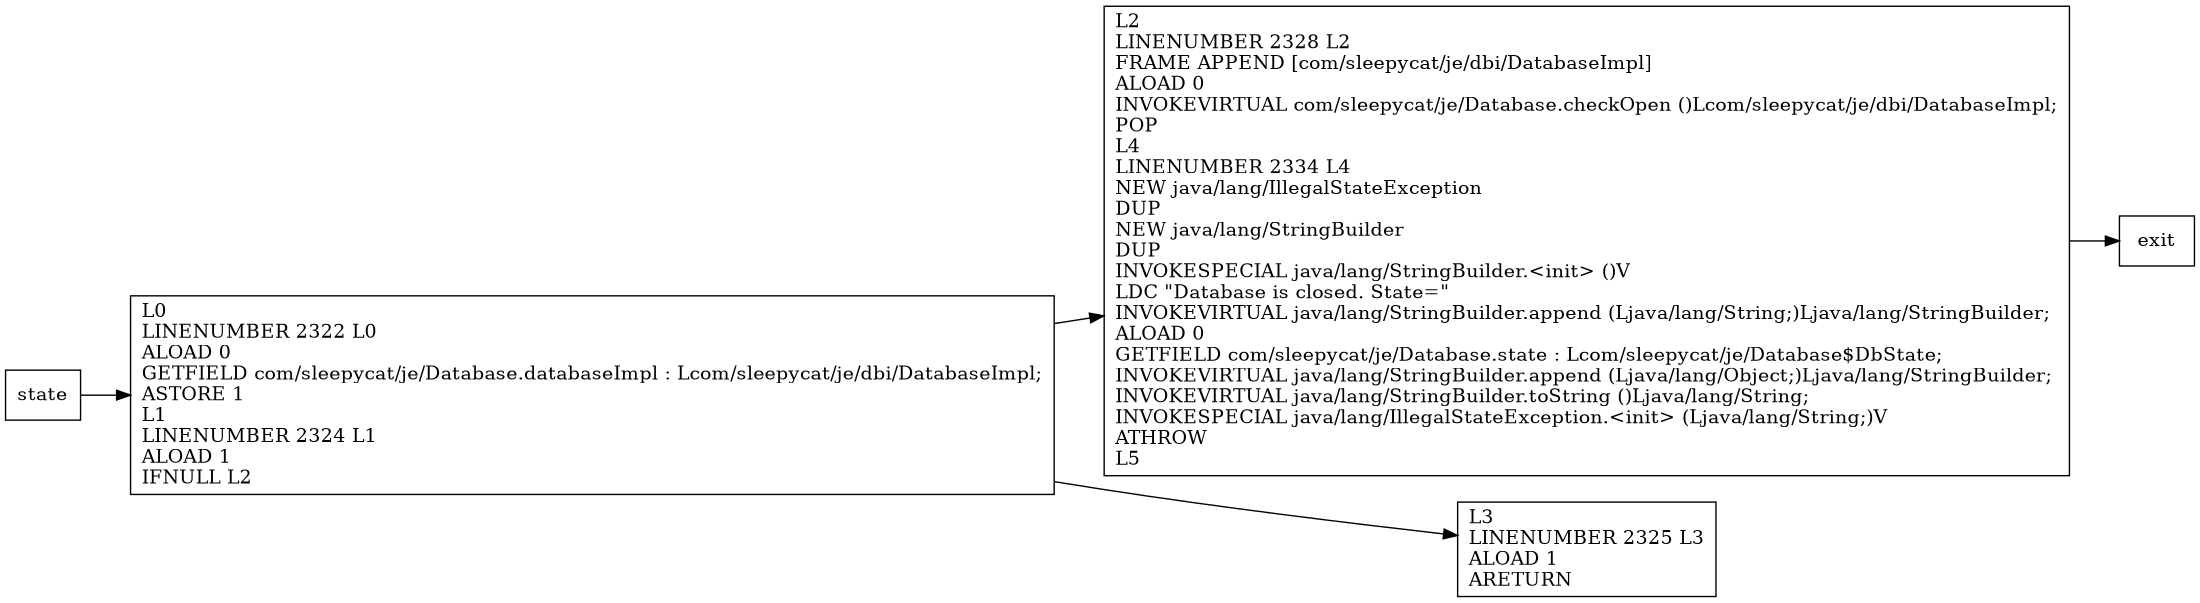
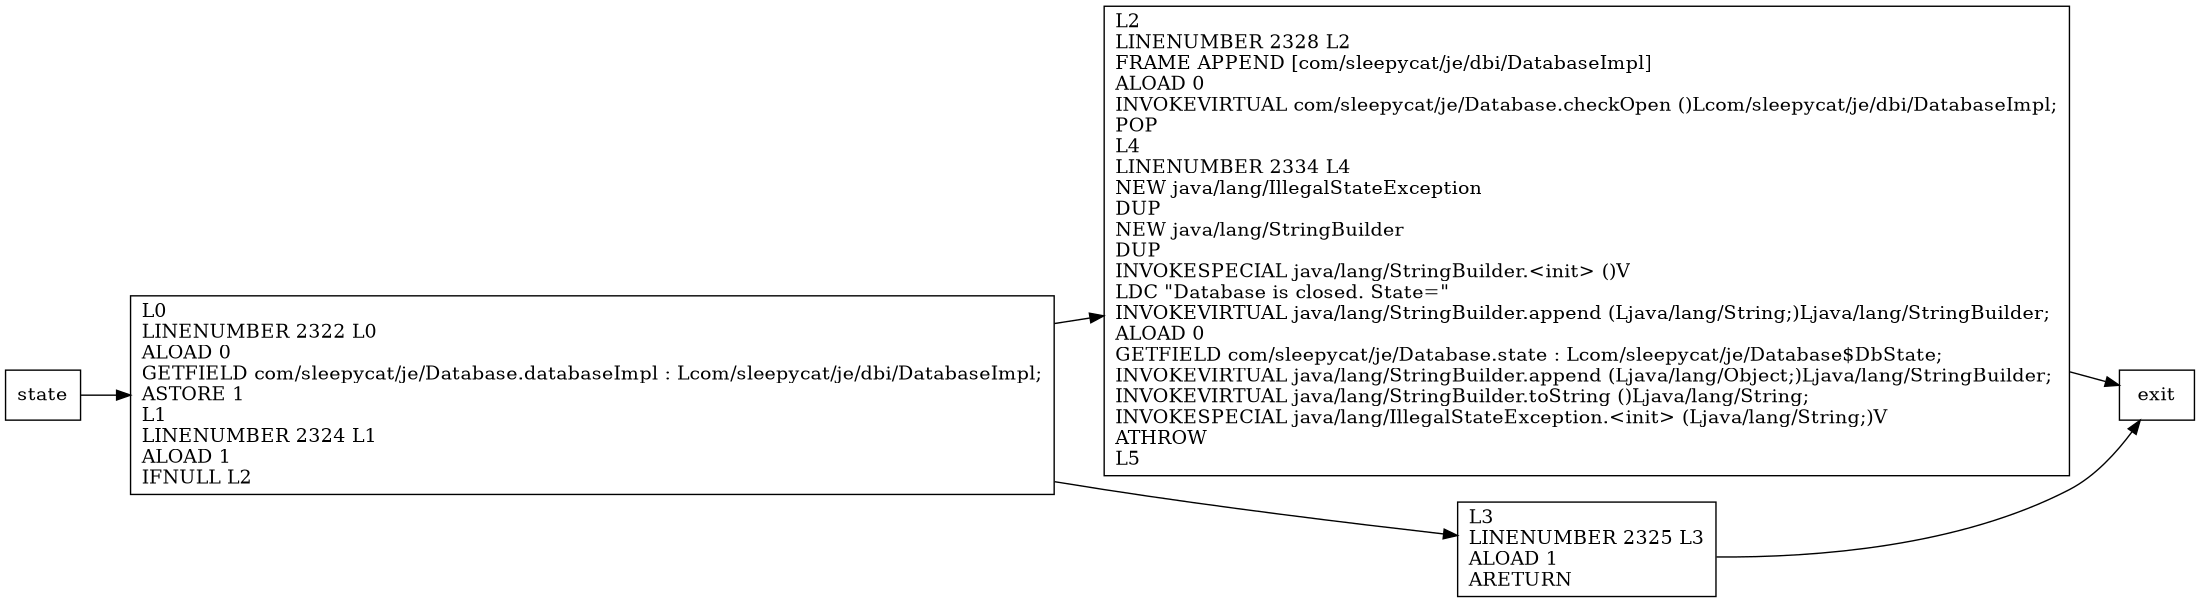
none -> (1939, 535)
